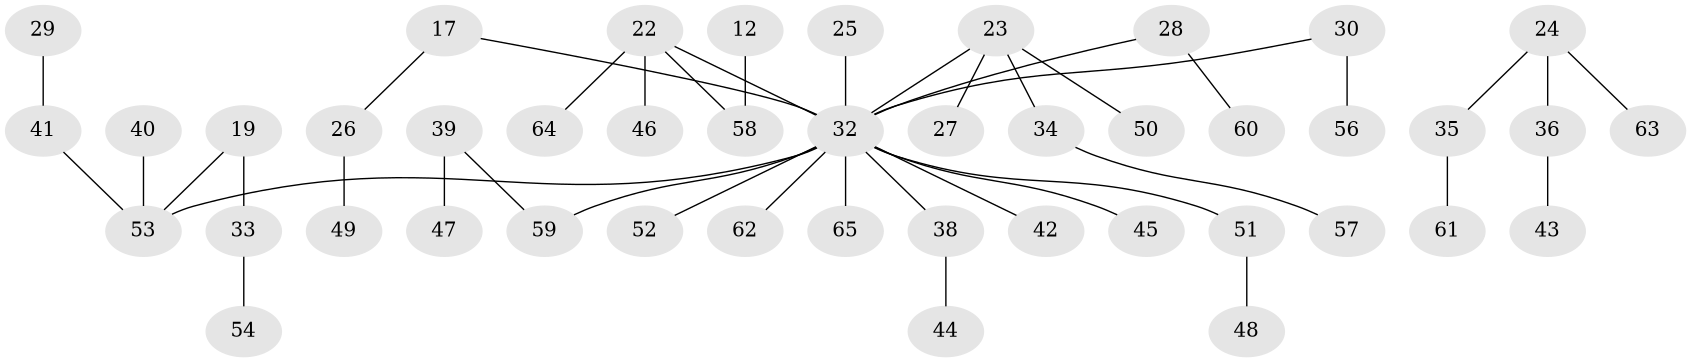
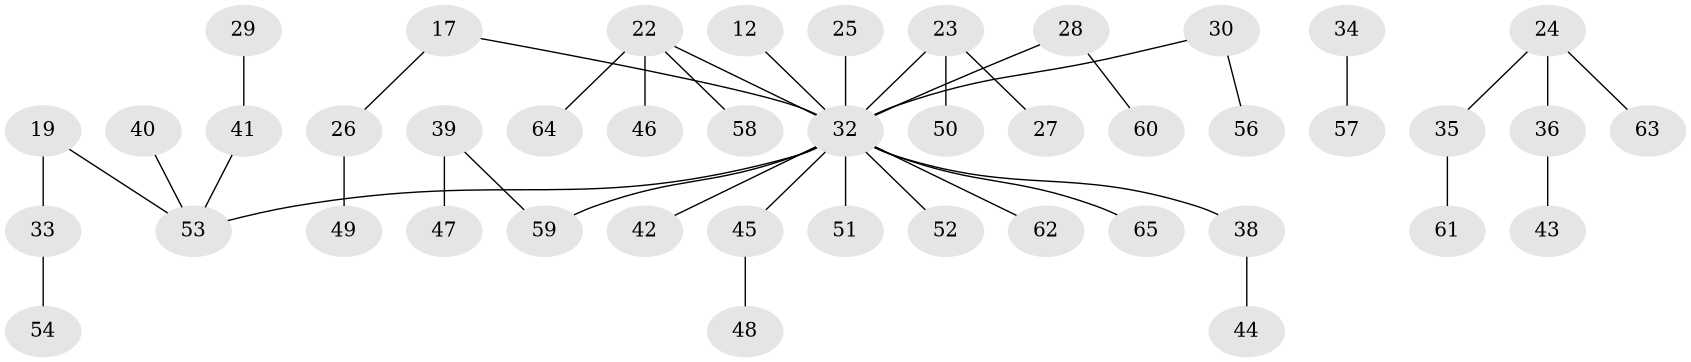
(745, 71) -> (795, 81)
(1024, 86) -> none
(1247, 282) -> (745, 282)
